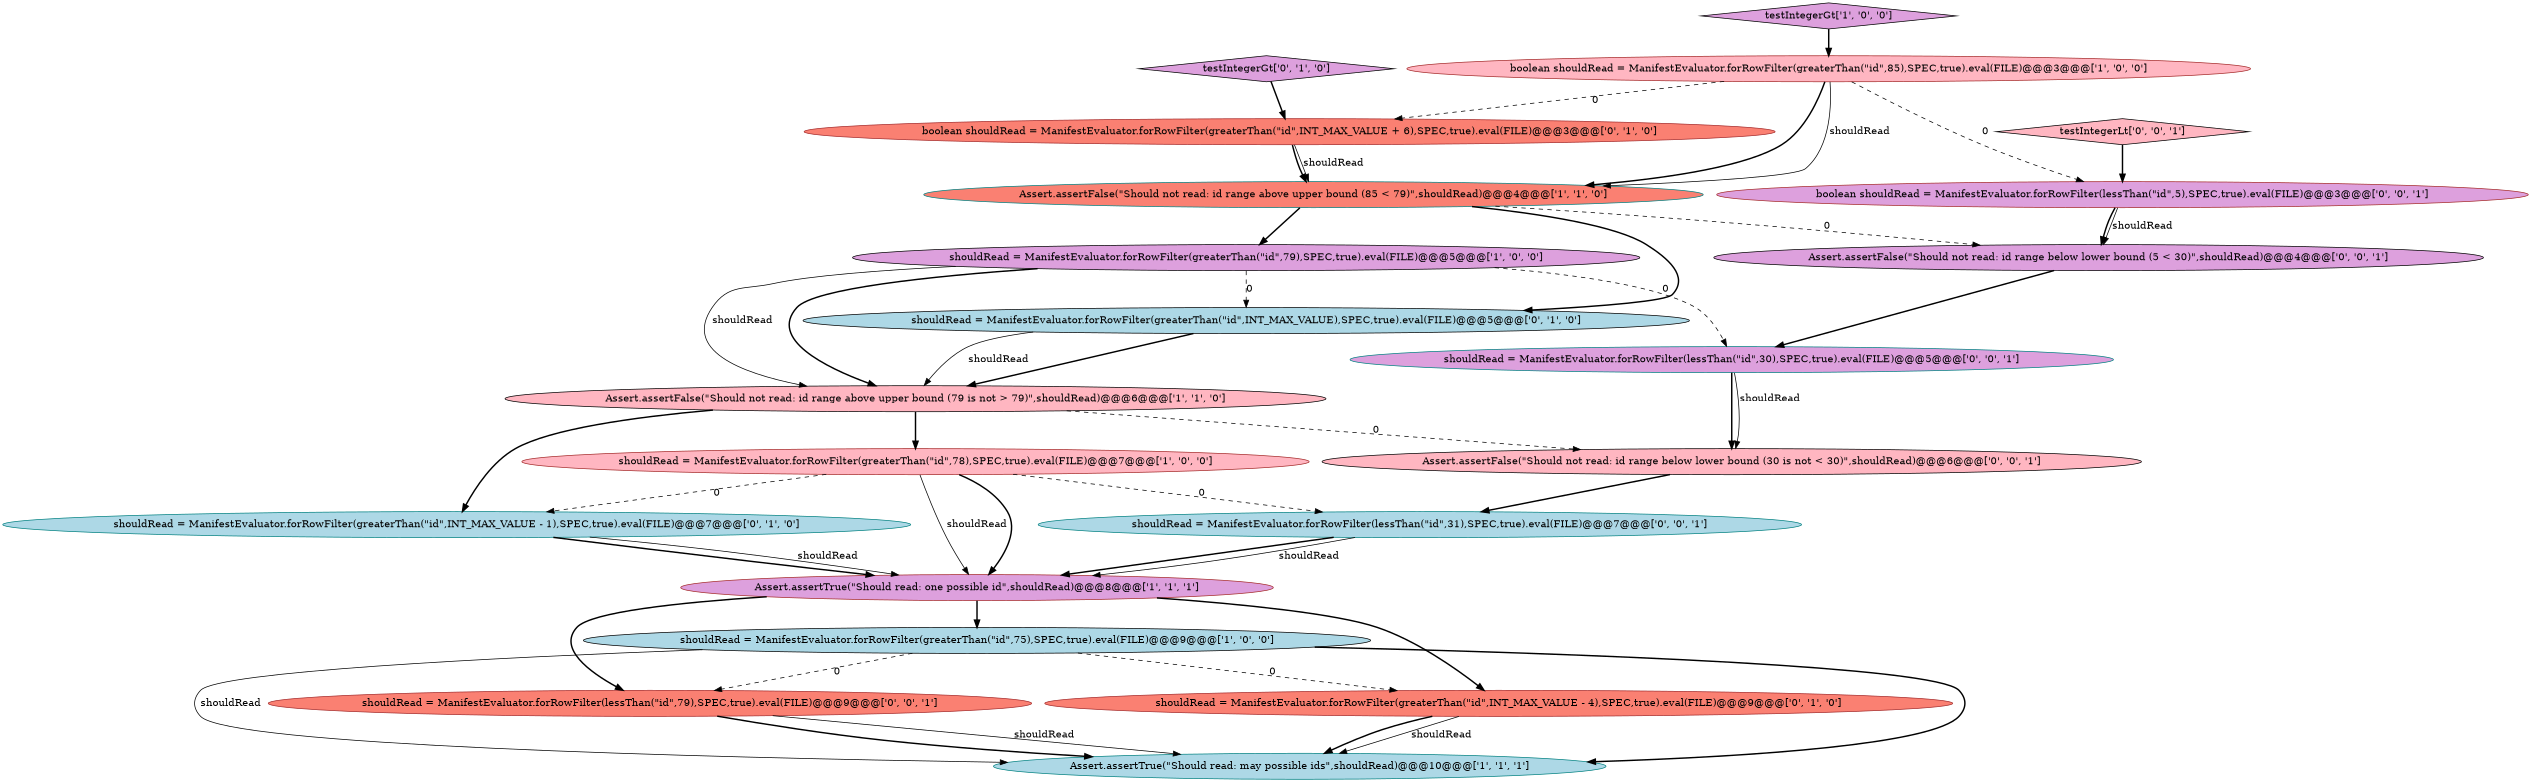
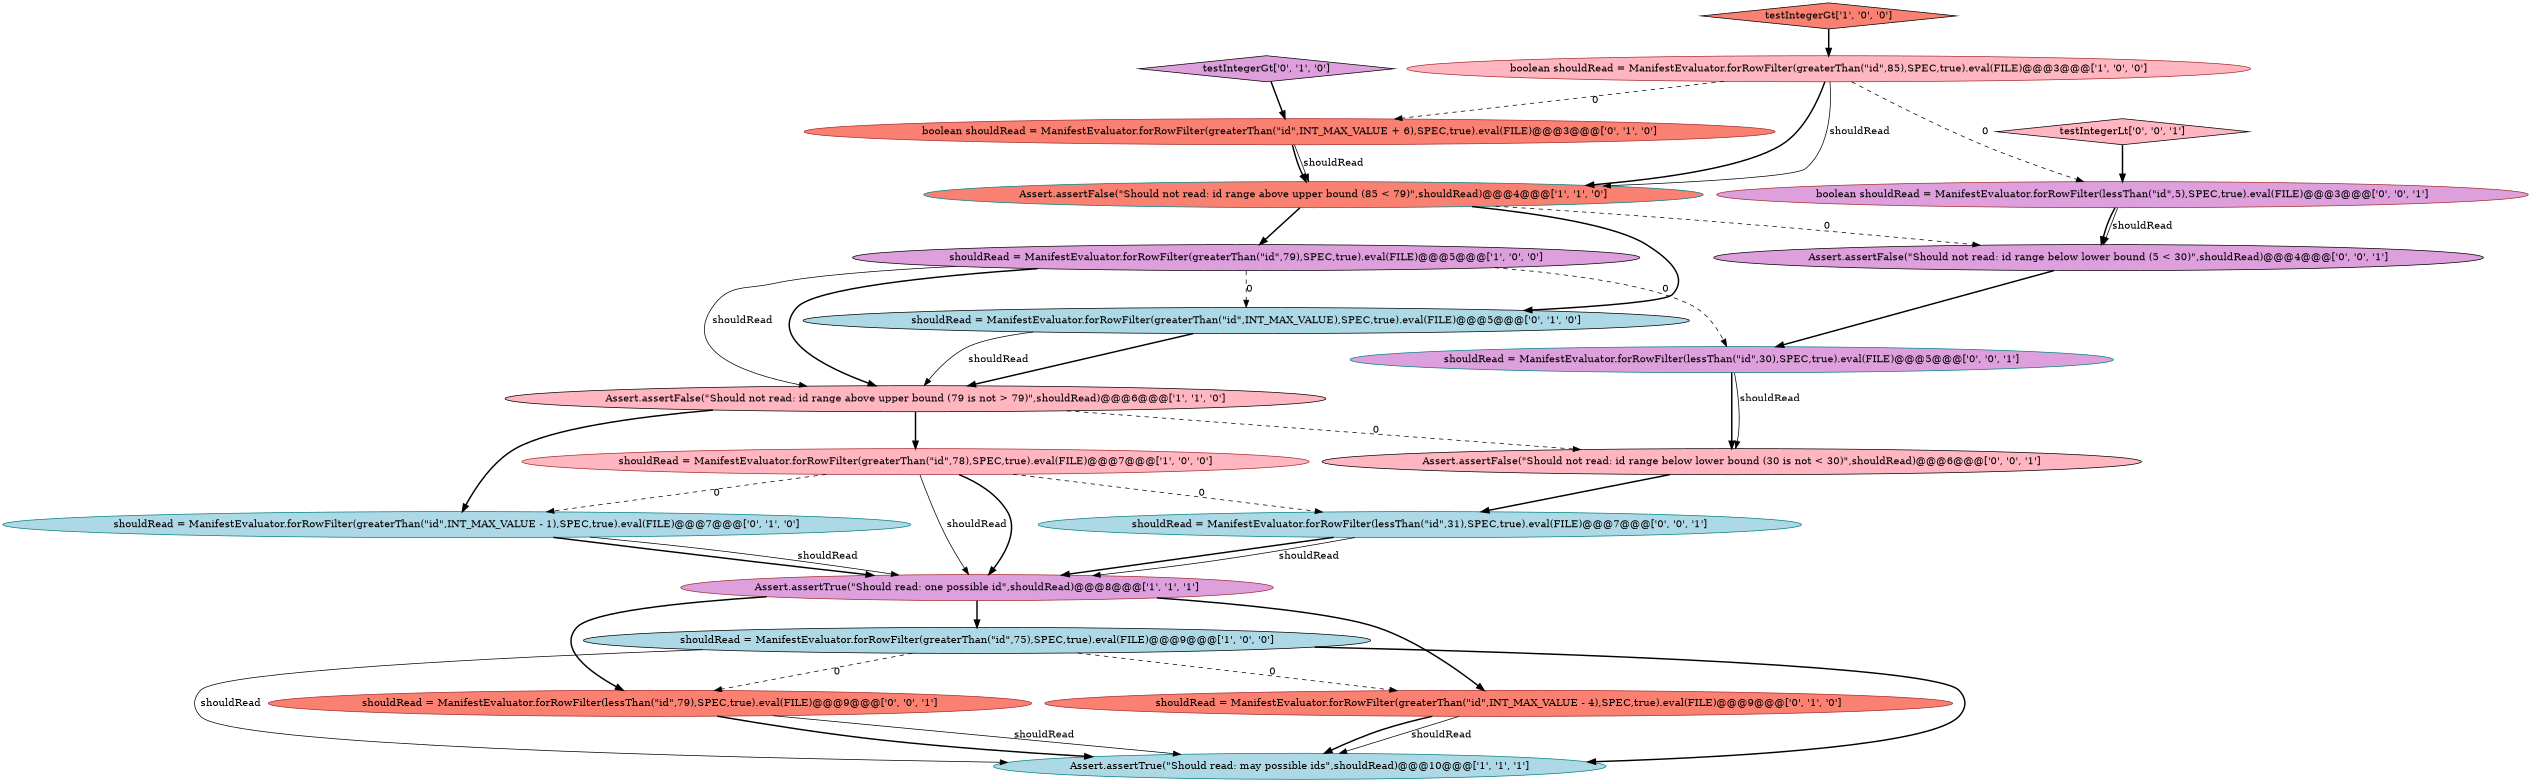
(1829, 16) -> (1829, 16)
